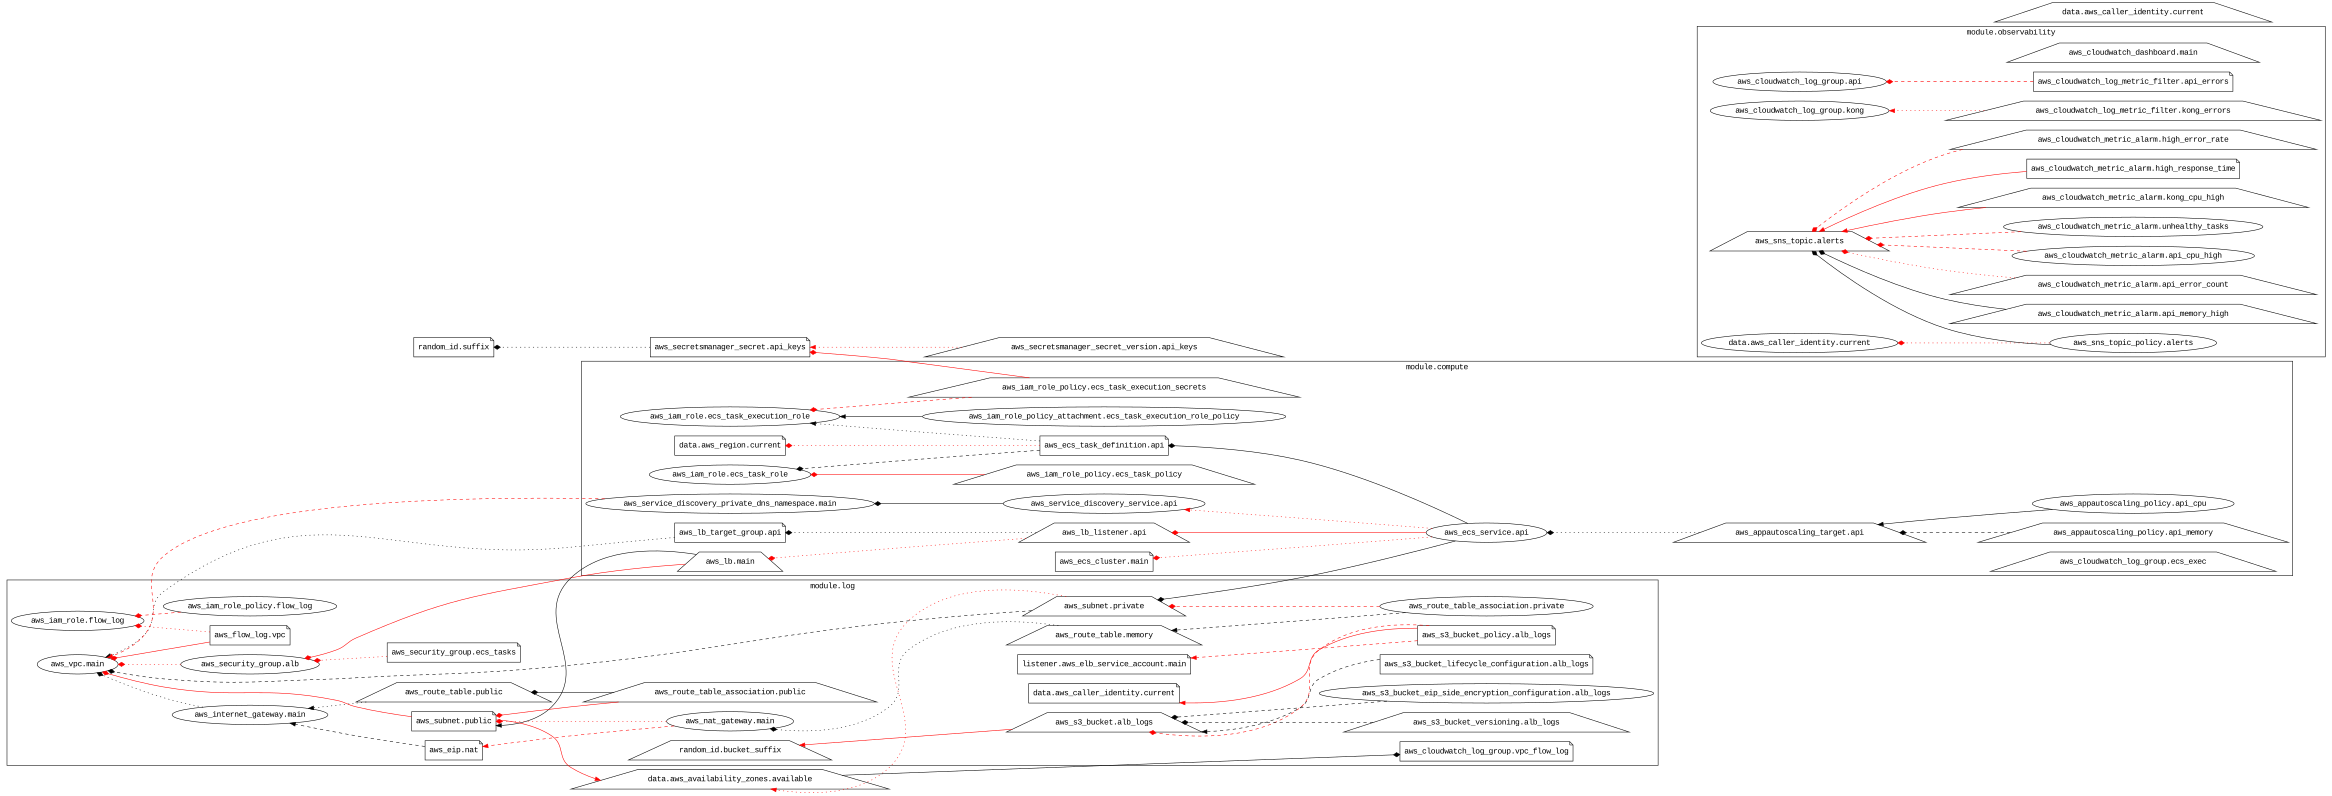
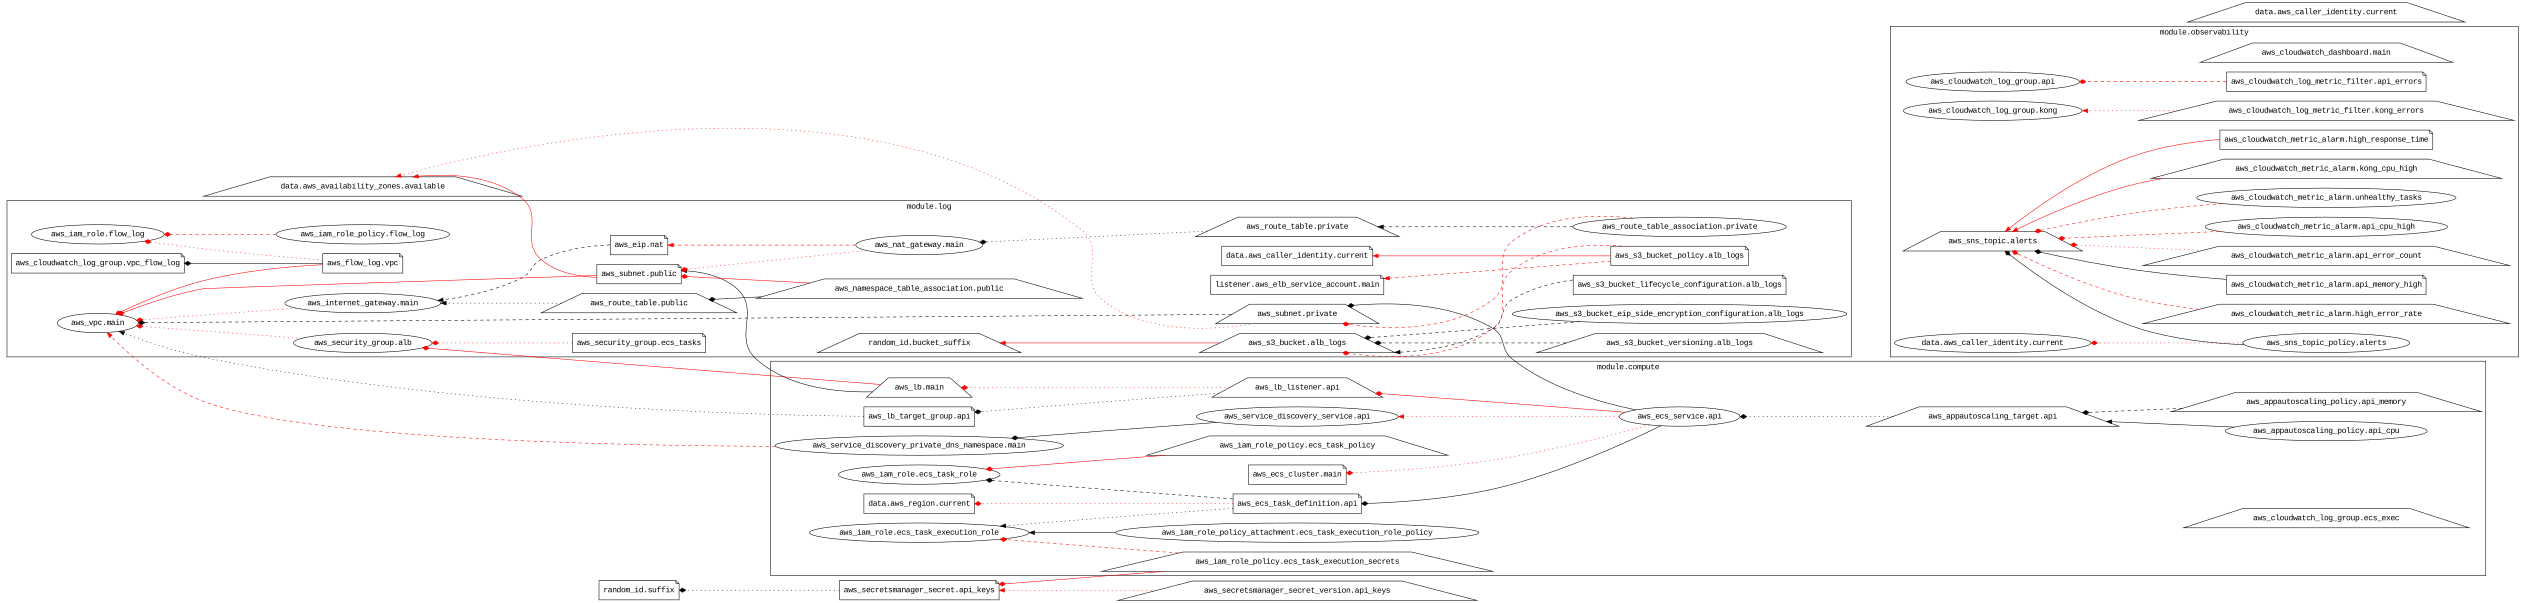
(2133, 314) -> (2326, 285)
(1104, 635) -> (1297, 227)
(730, 692) -> (919, 289)
(152, 694) -> (220, 314)
(1200, 762) -> (257, 263)
